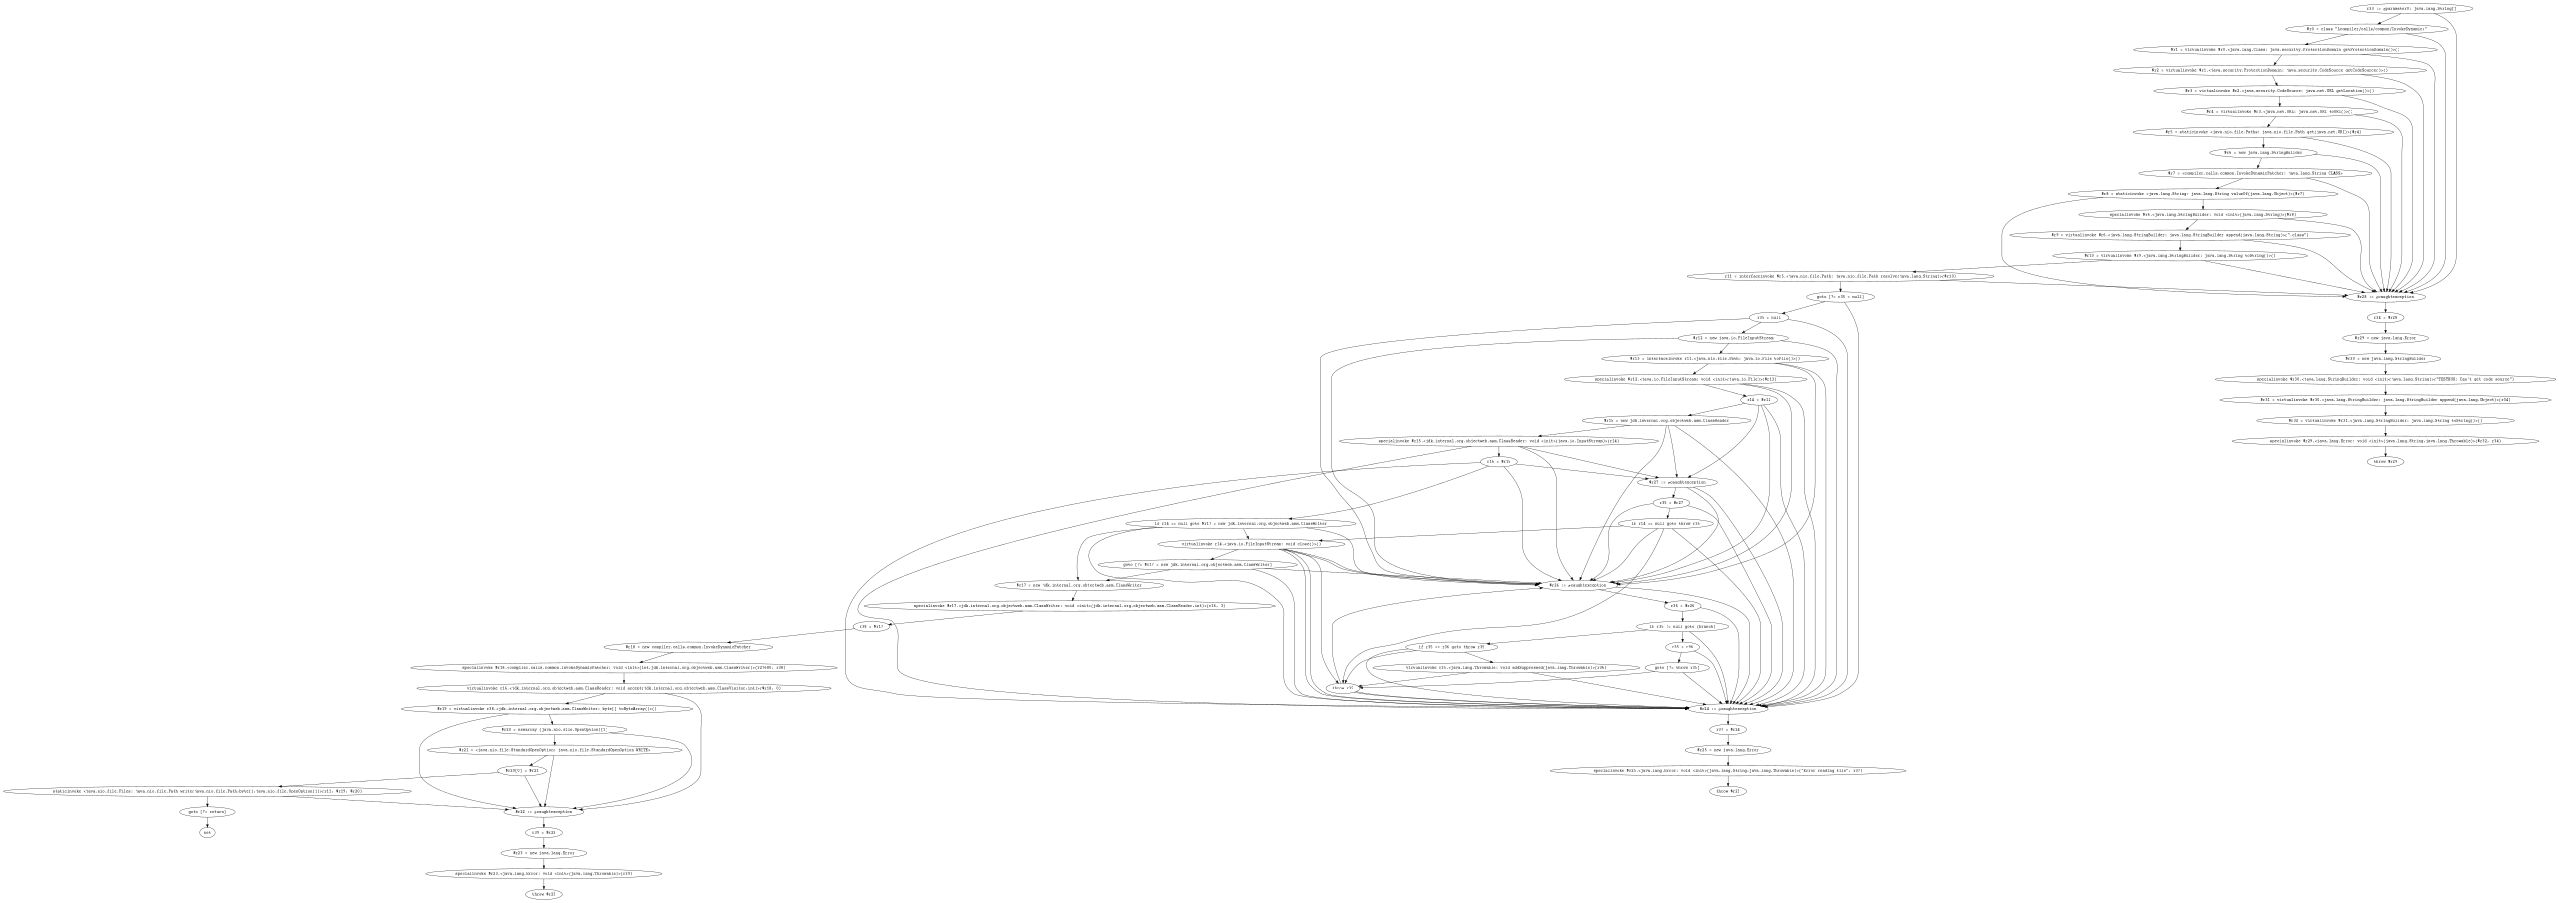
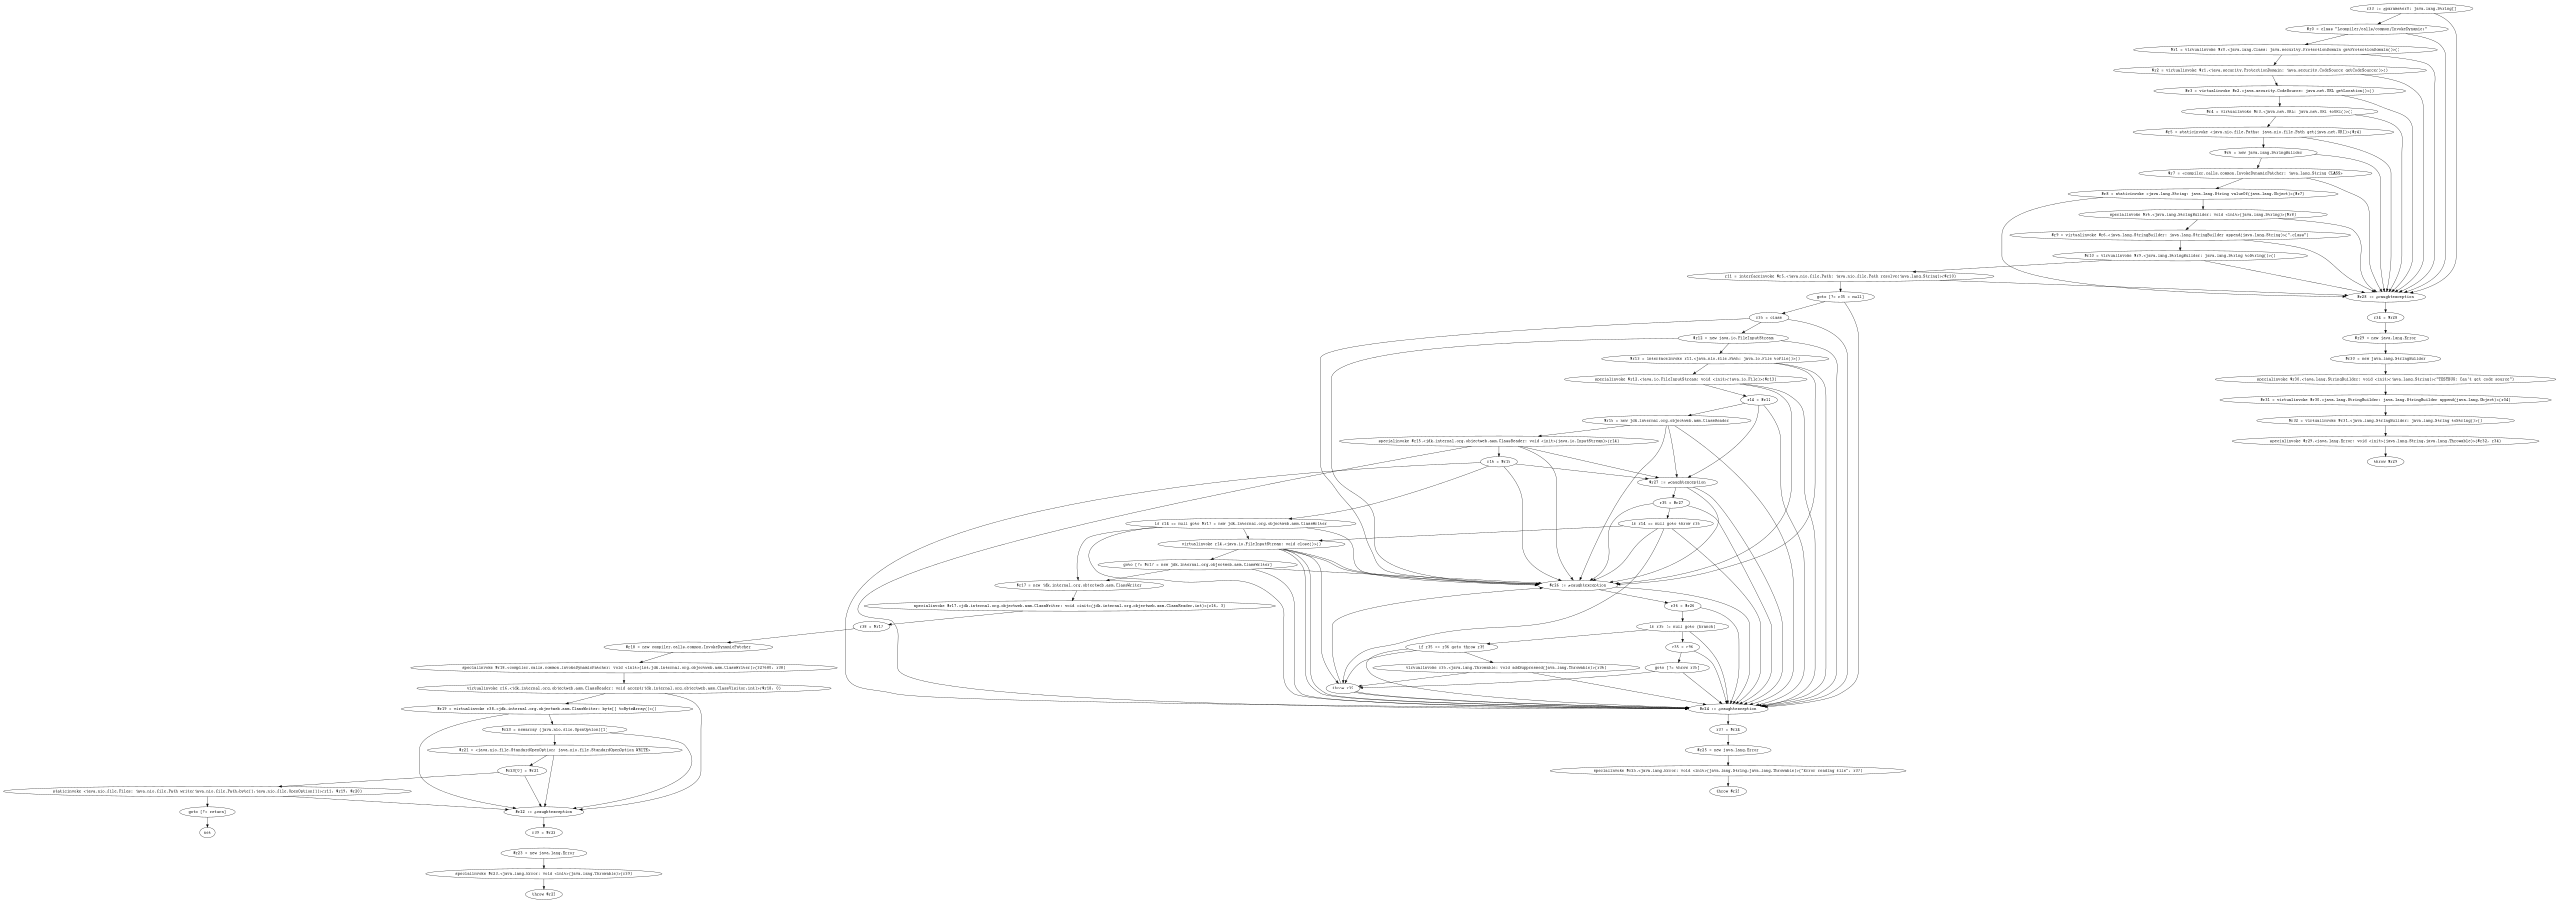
(1769, 318) -> (1769, 318)
(1746, 538) -> none
(544, 841) -> none
